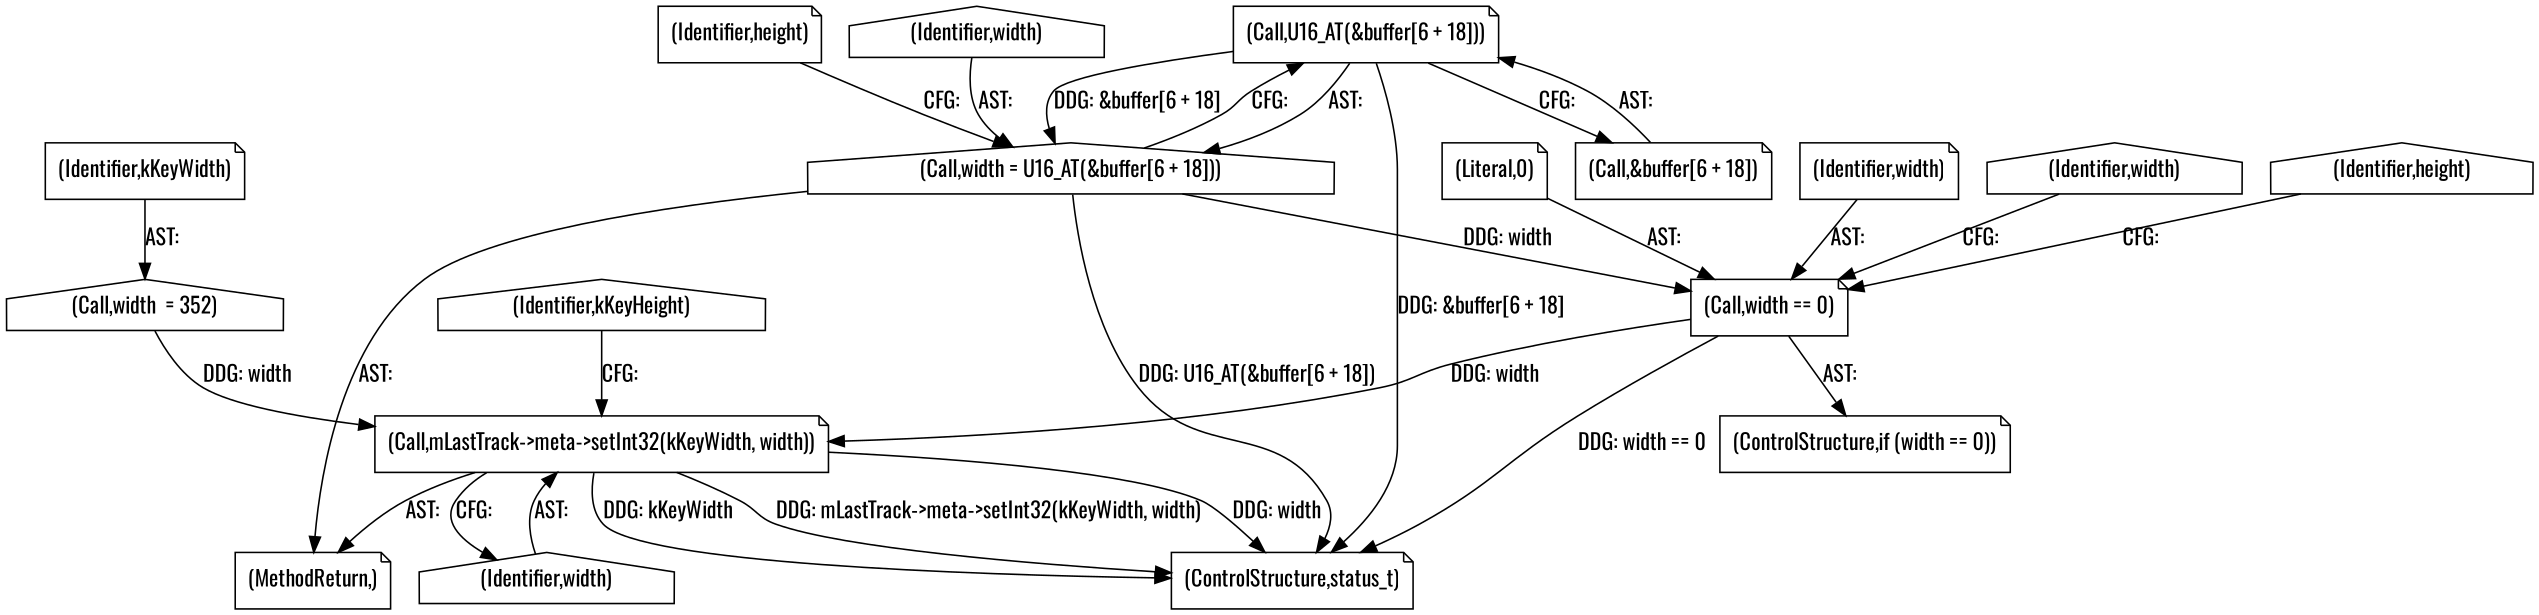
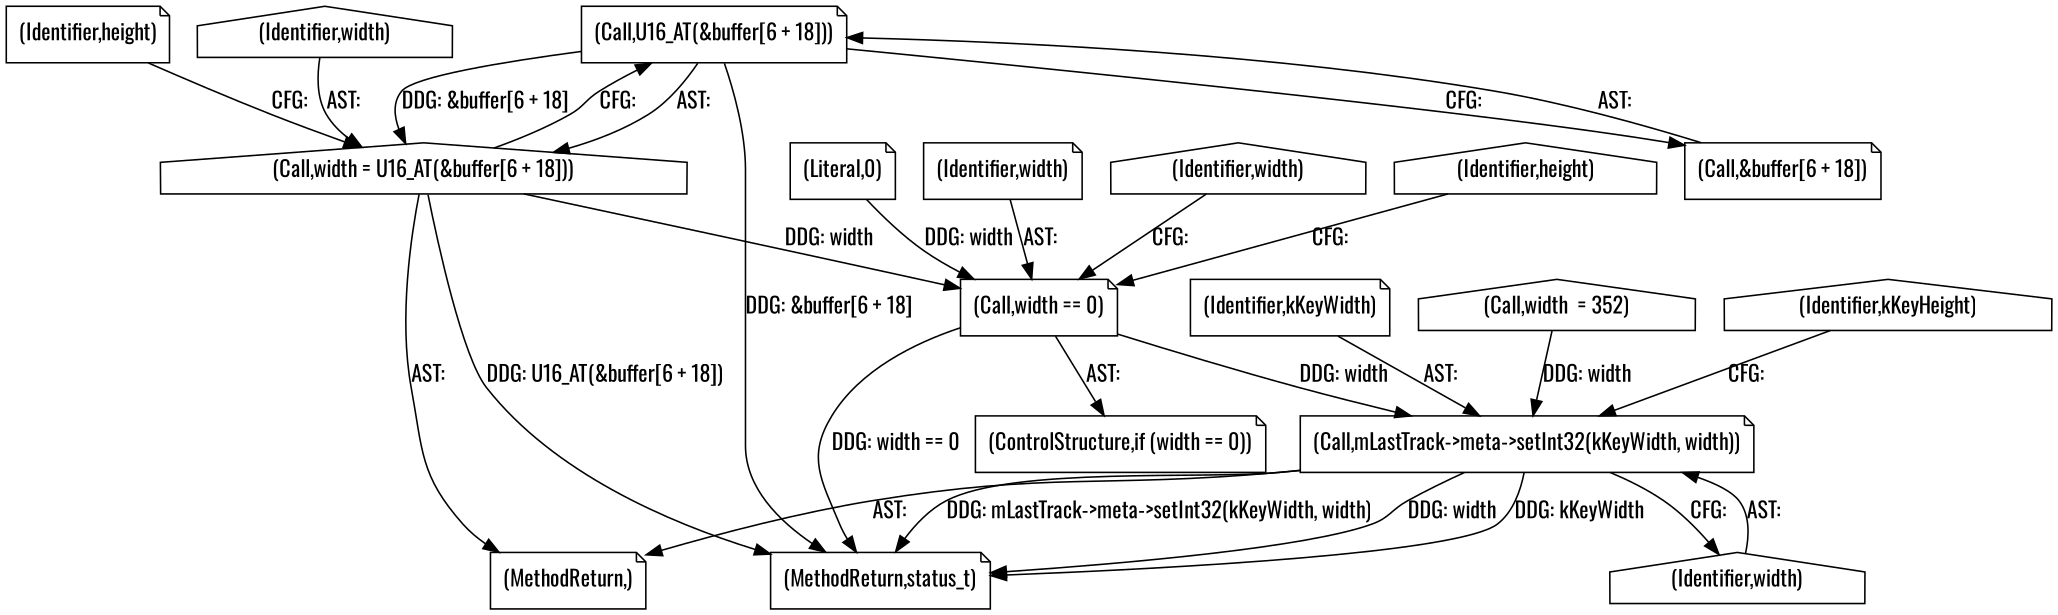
(145, 231) -> (1402, 372)
(1667, 239) -> (969, 239)
(1292, 581) -> (880, 581)
